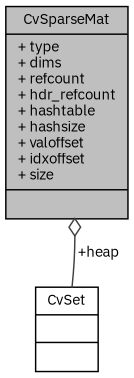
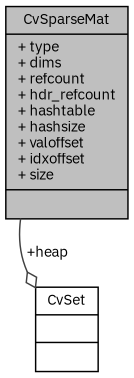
(74, 262) -> (20, 246)
